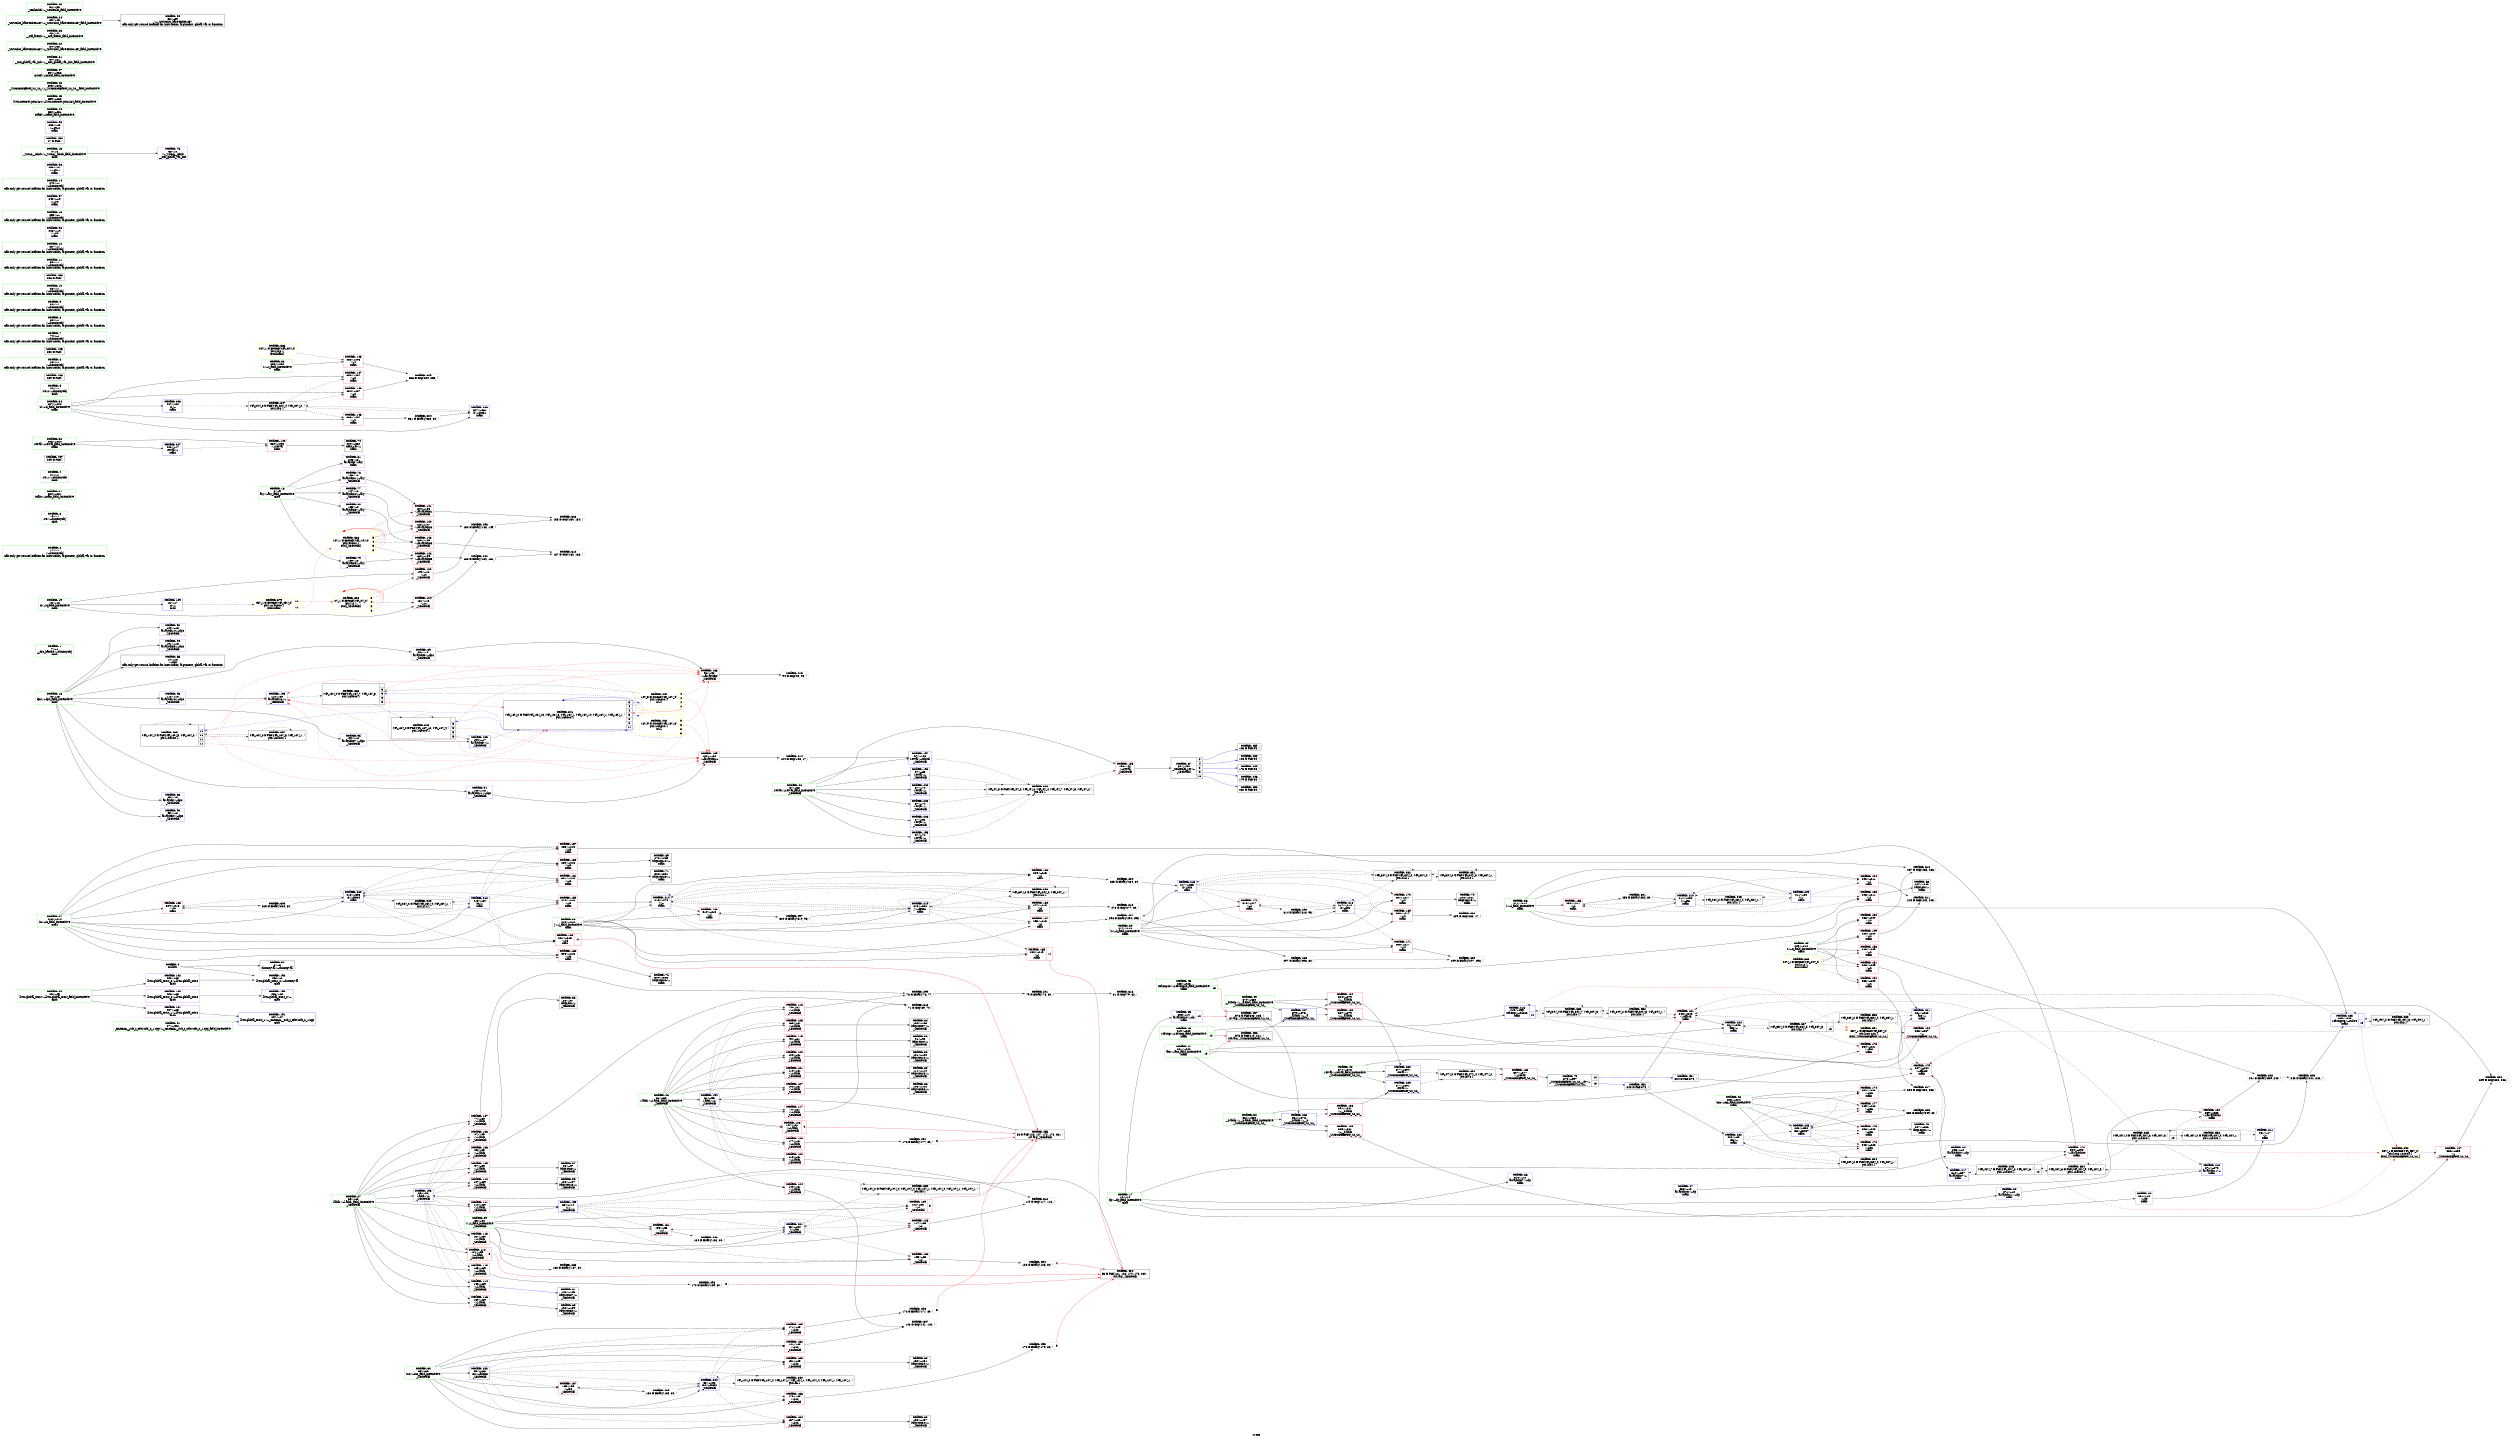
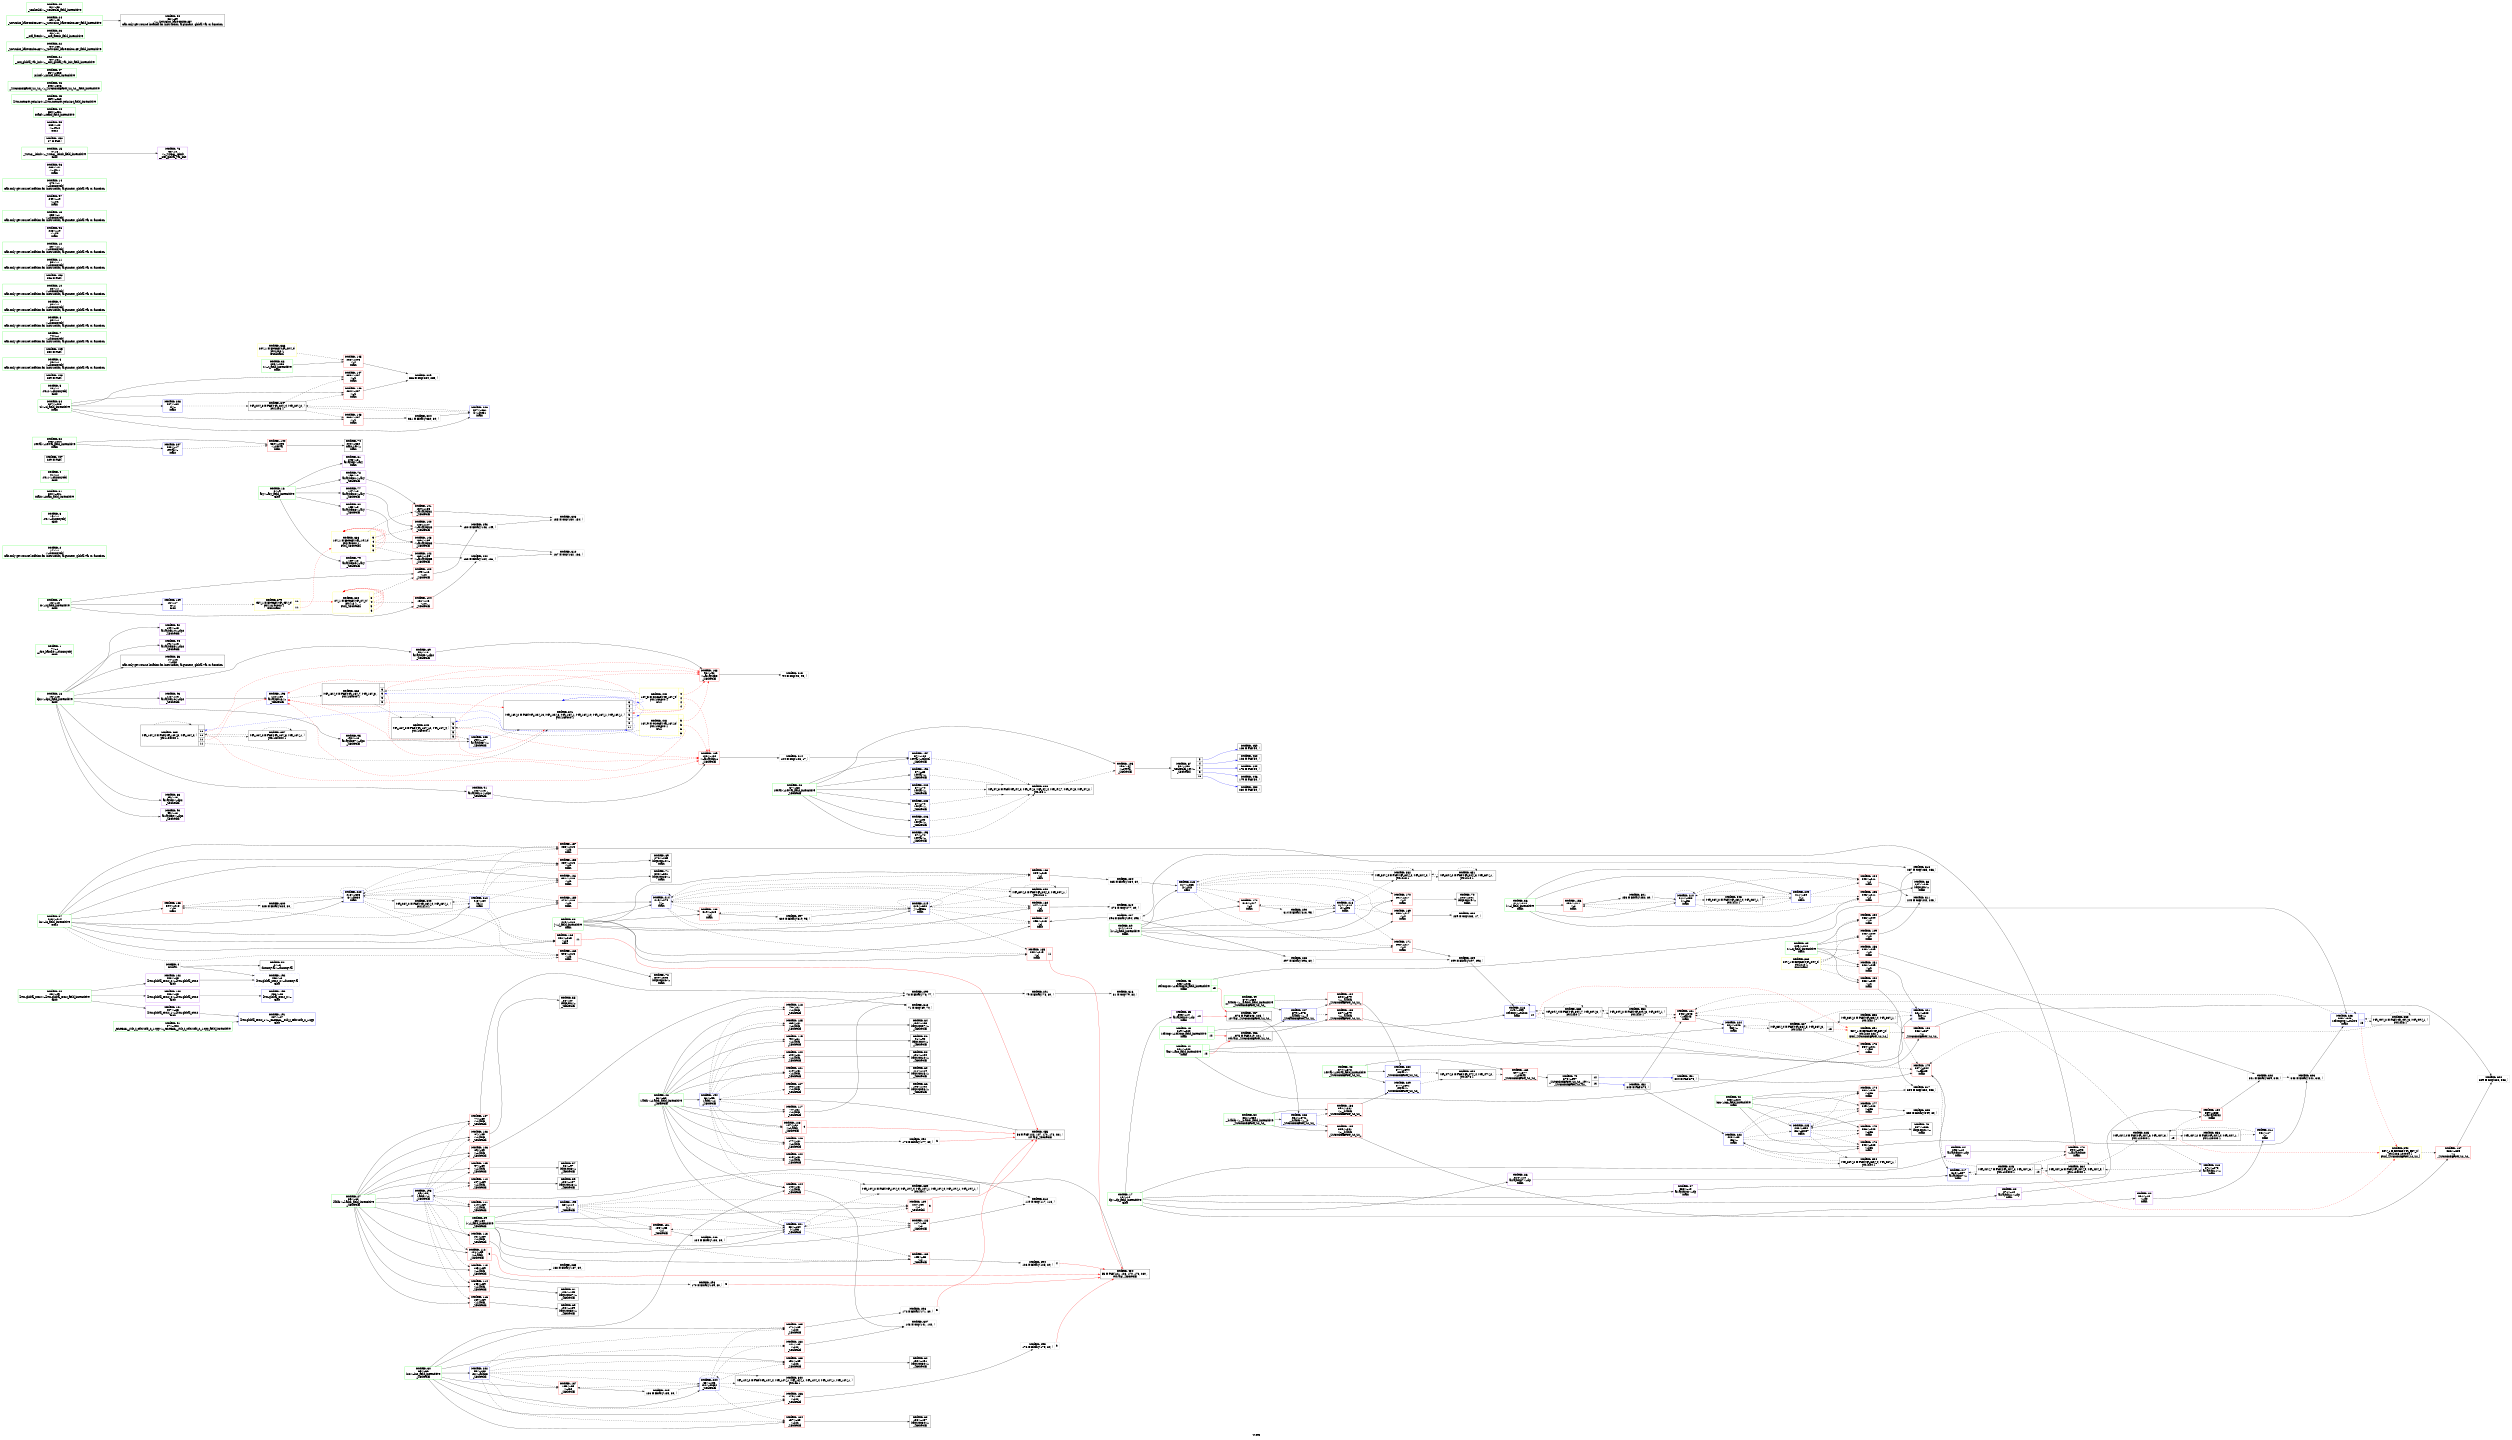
(55, 131) -> (55, 131)
none -> (548, 736)
(378, 760) -> (378, 760)
(617, 914) -> (617, 914)
(1078, 922) -> (1079, 919)
(307, 955) -> (307, 955)
none -> (1491, 984)
(1300, 1005) -> (1295, 1027)
(732, 1088) -> (699, 1182)
(1800, 1153) -> (1800, 1153)
none -> (1739, 1179)
none -> (1407, 1197)
(523, 1290) -> (523, 1290)
(610, 1345) -> (630, 1319)
